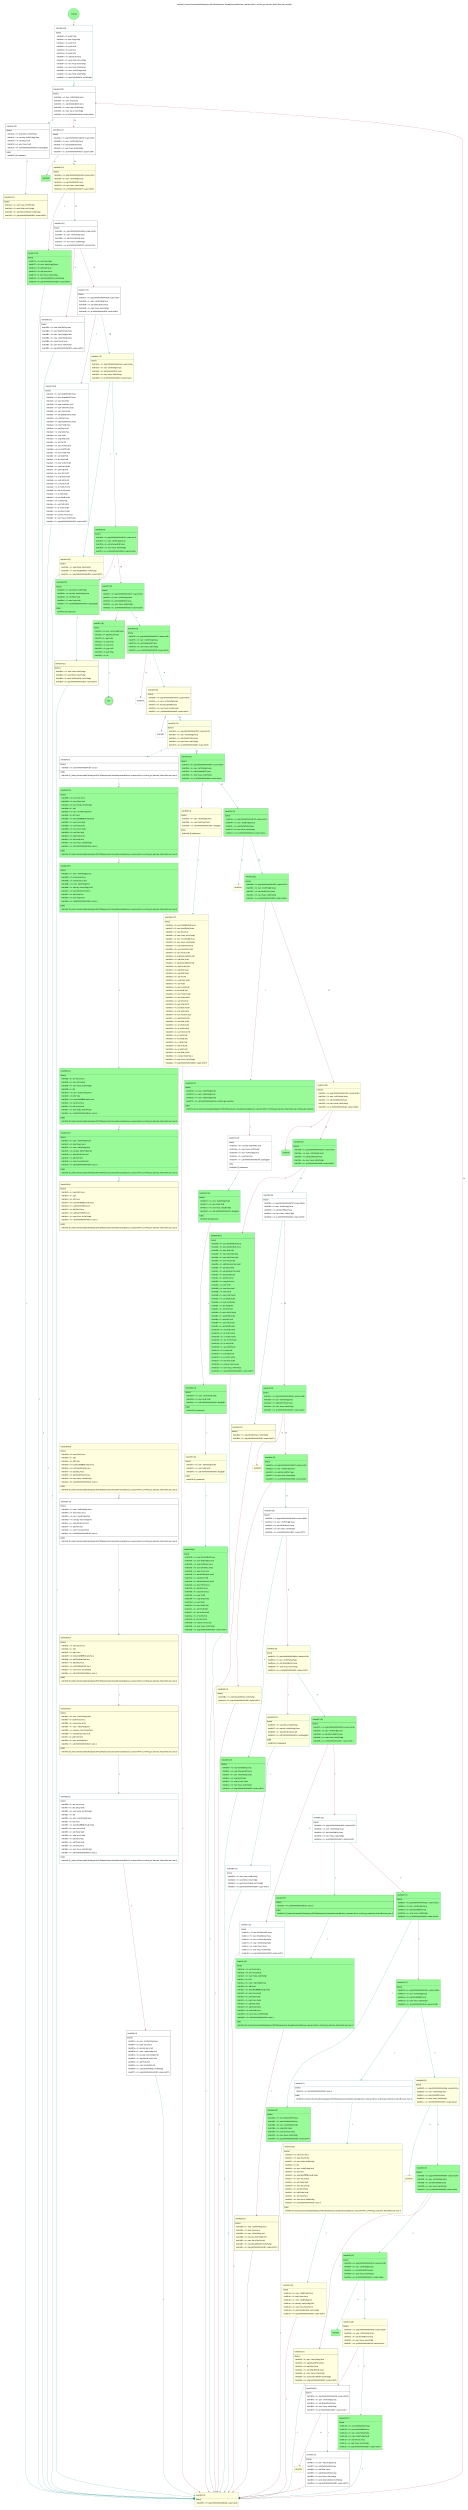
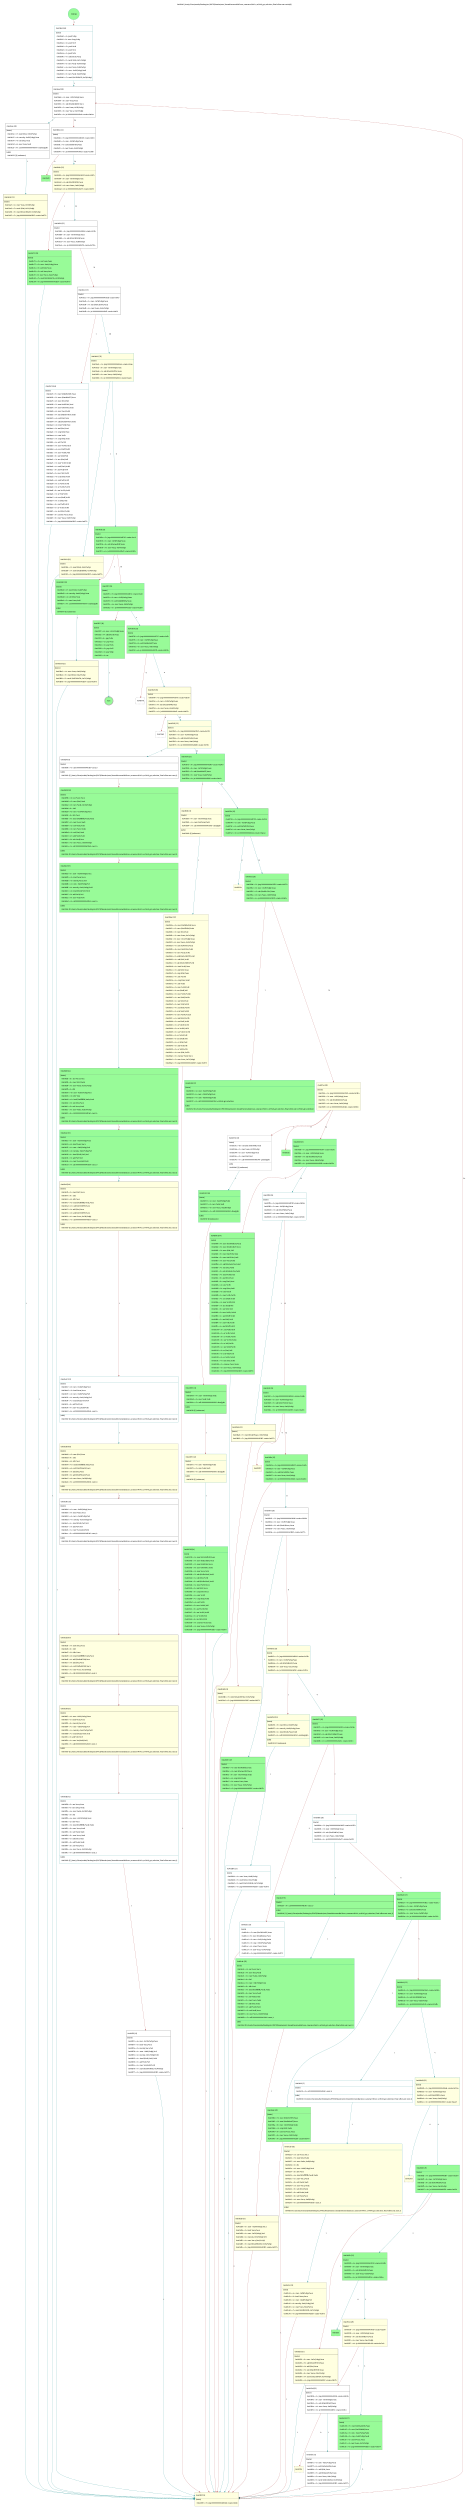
(62, 334) -> none
(250, 1123) -> (305, 1126)
none -> (119, 1399)
